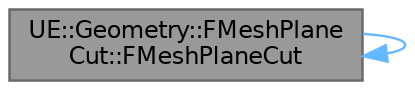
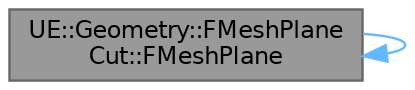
(186, 45) -> (186, 45)
